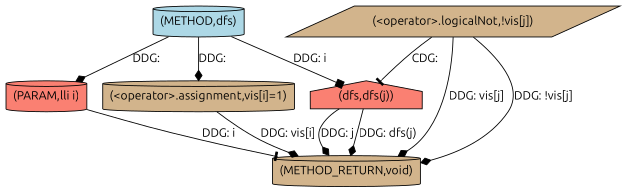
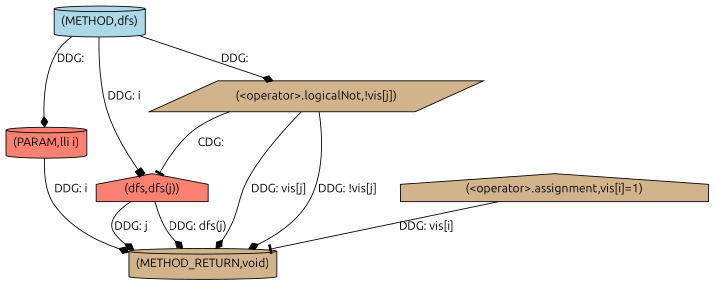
(199, 54) -> (202, 57)
(199, 96) -> (555, 189)
(180, 135) -> (64, 217)
(251, 135) -> (386, 225)
